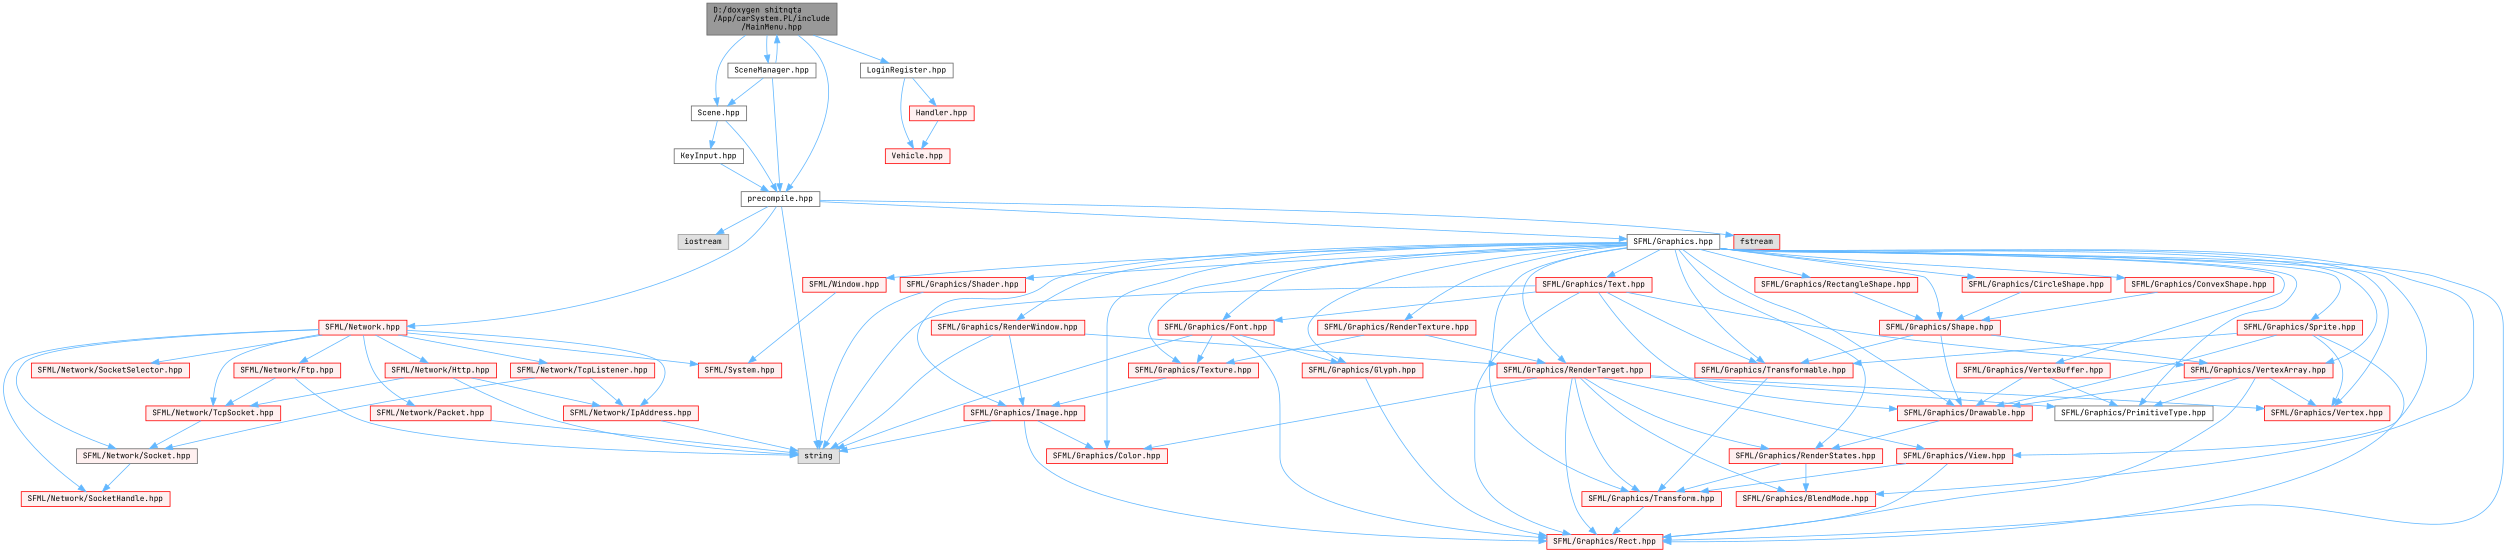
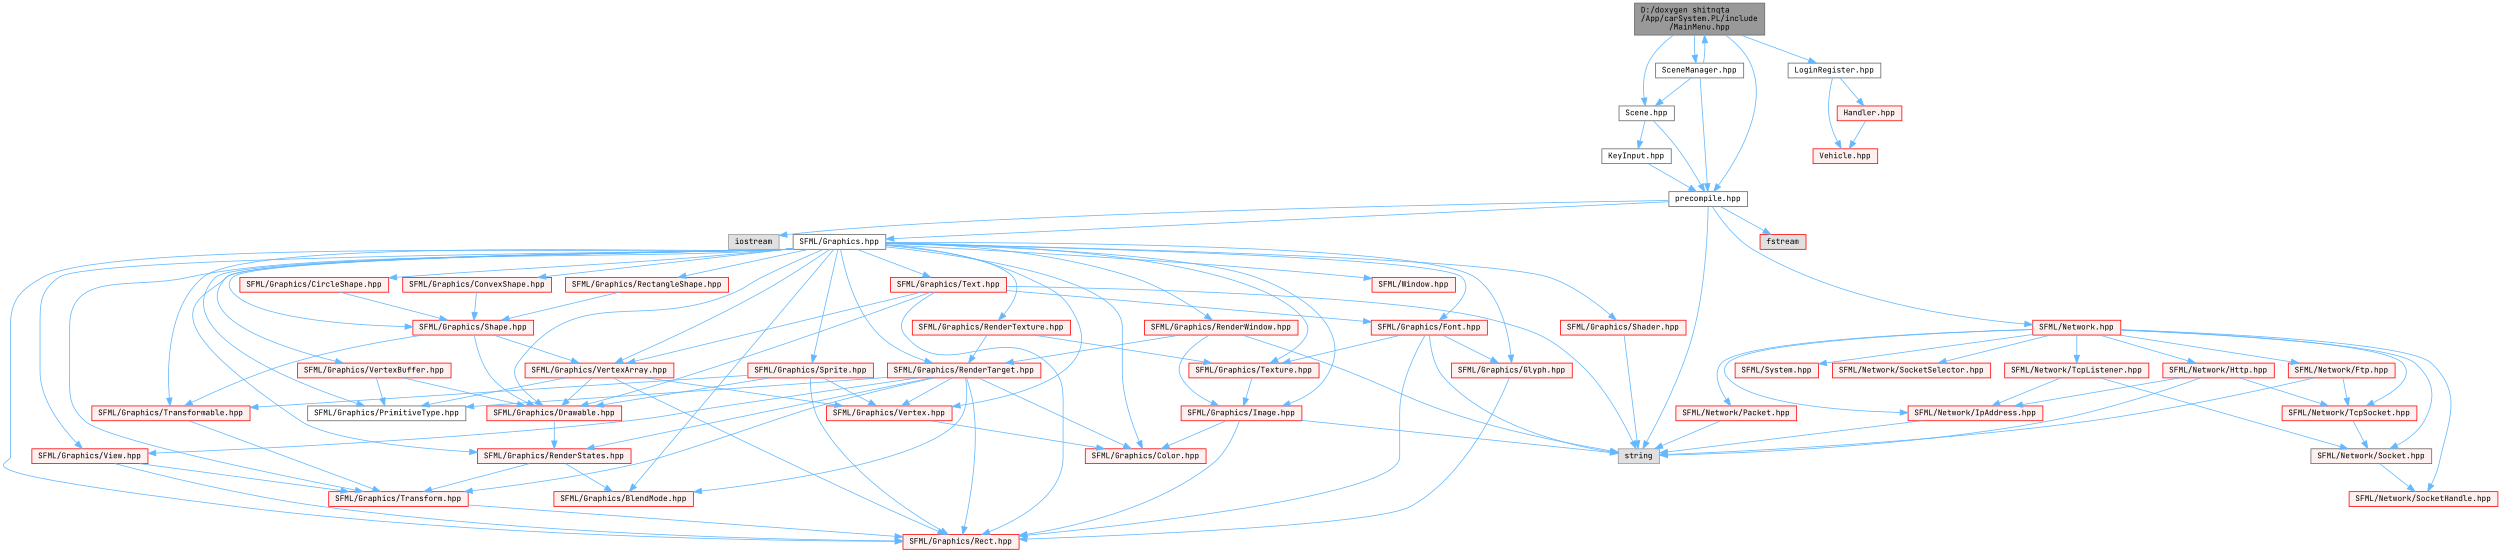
(793, 327) -> none
(1677, 328) -> none
none -> (1014, 434)
